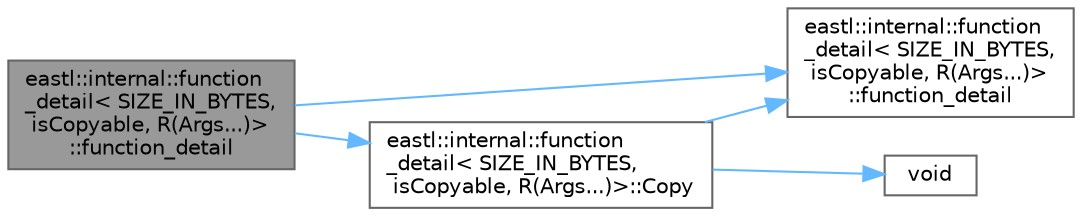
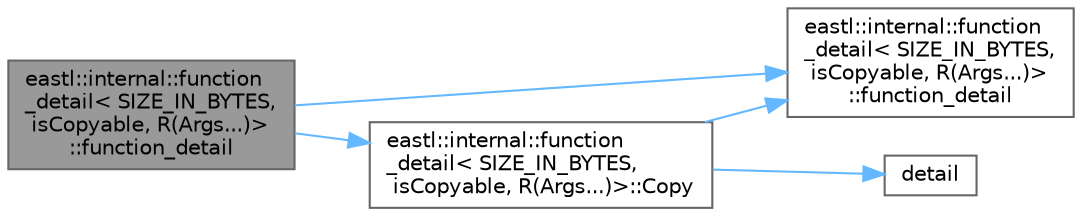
(931, 175) -> (931, 175)
